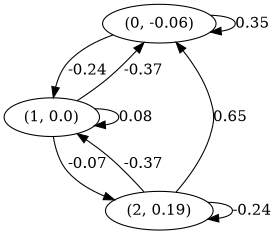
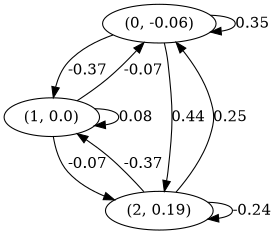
(88, 70) -> (88, 70)
(144, 70) -> (144, 70)
none -> (172, 112)
(230, 117) -> (230, 117)
